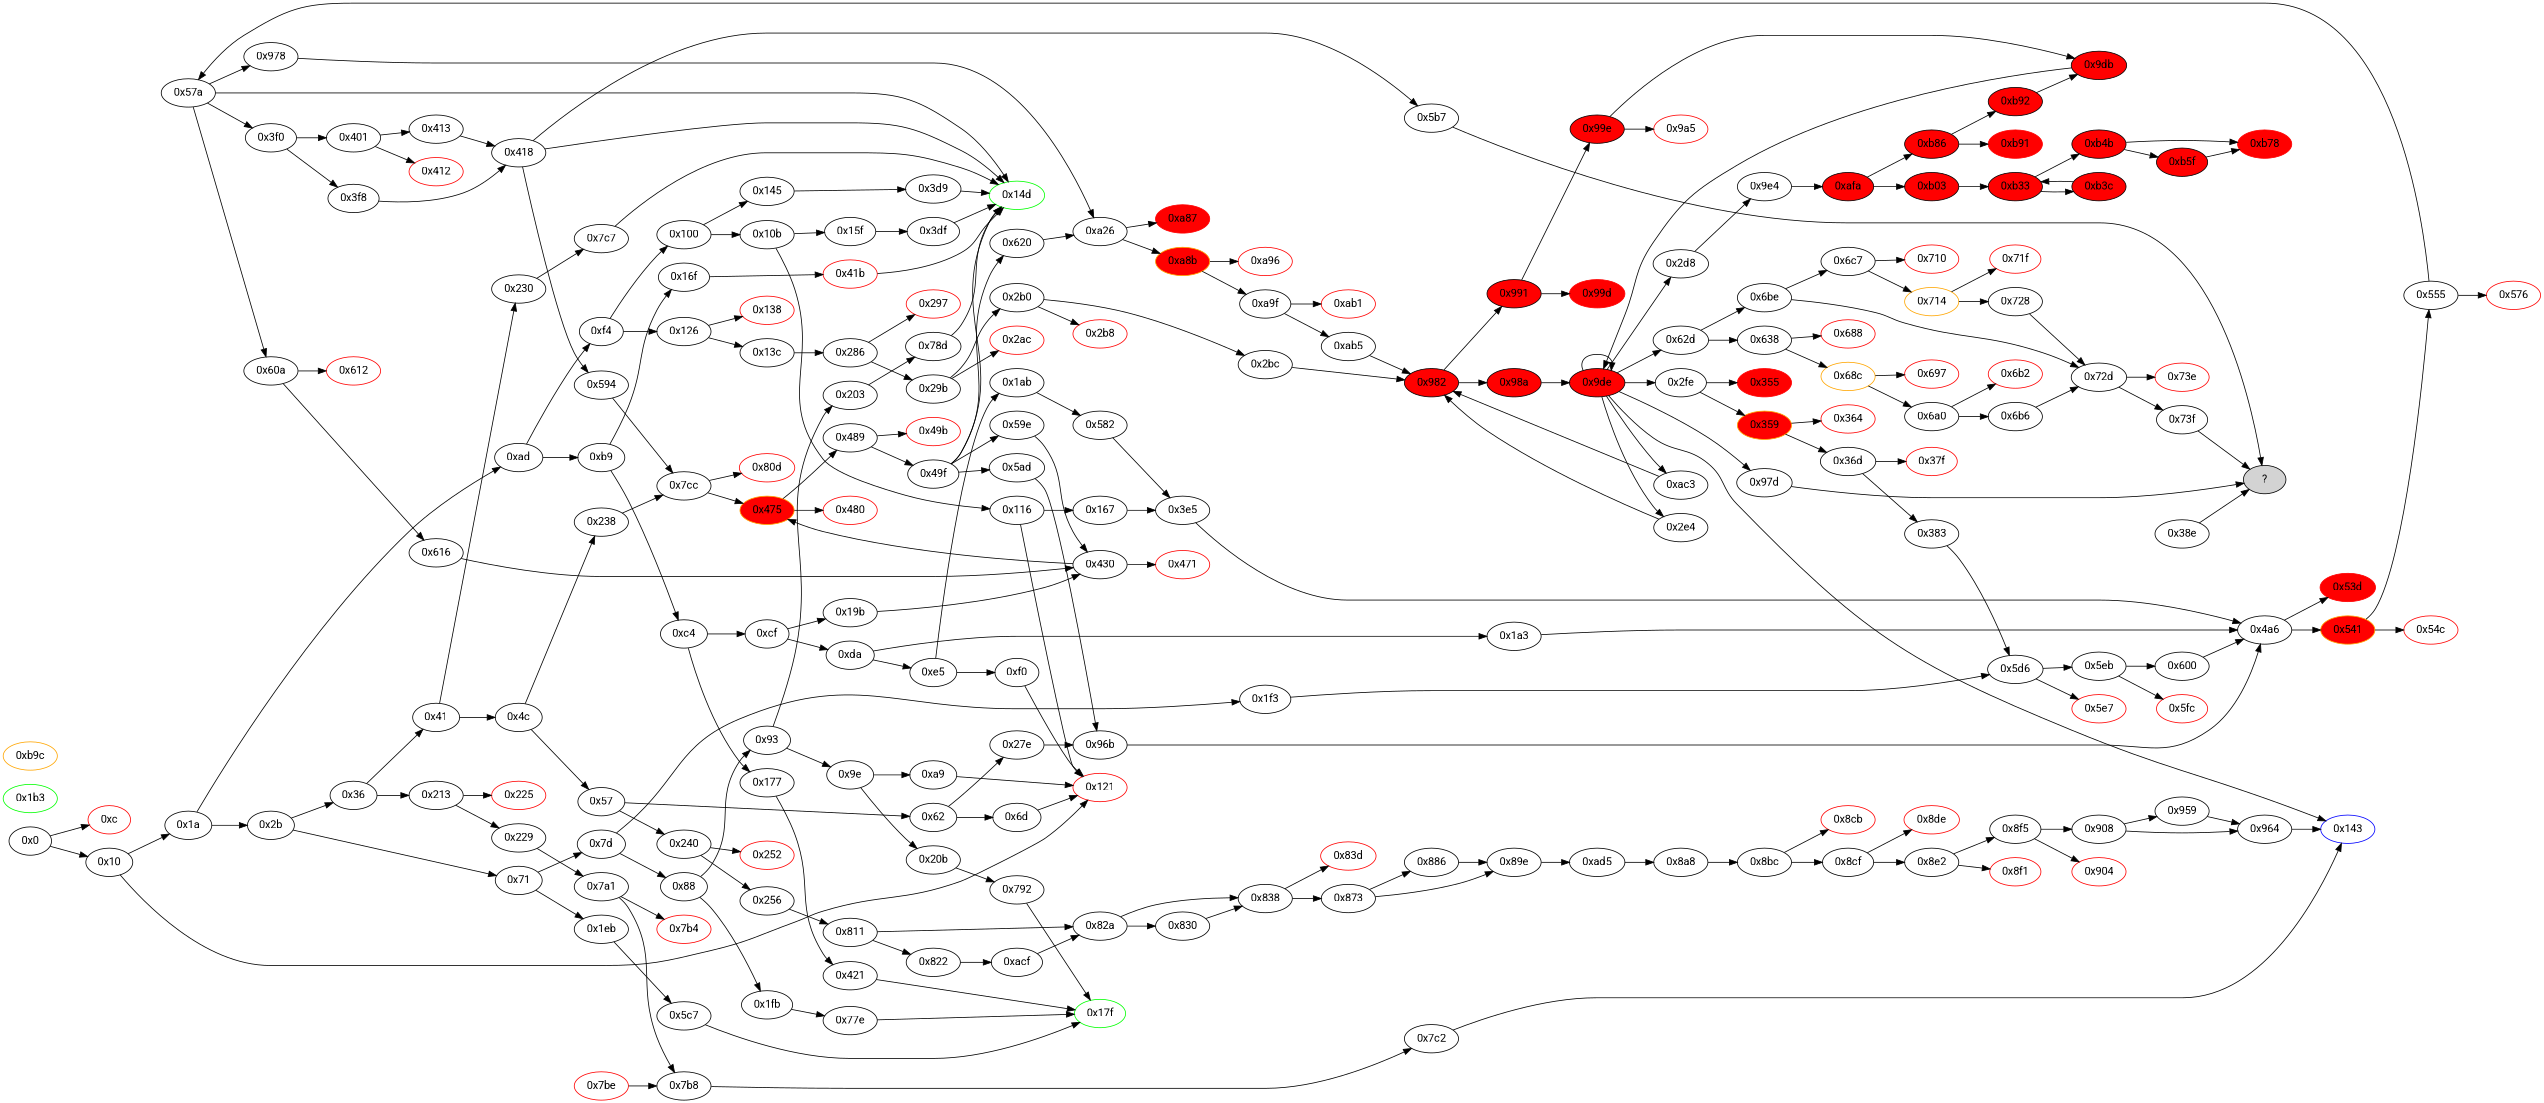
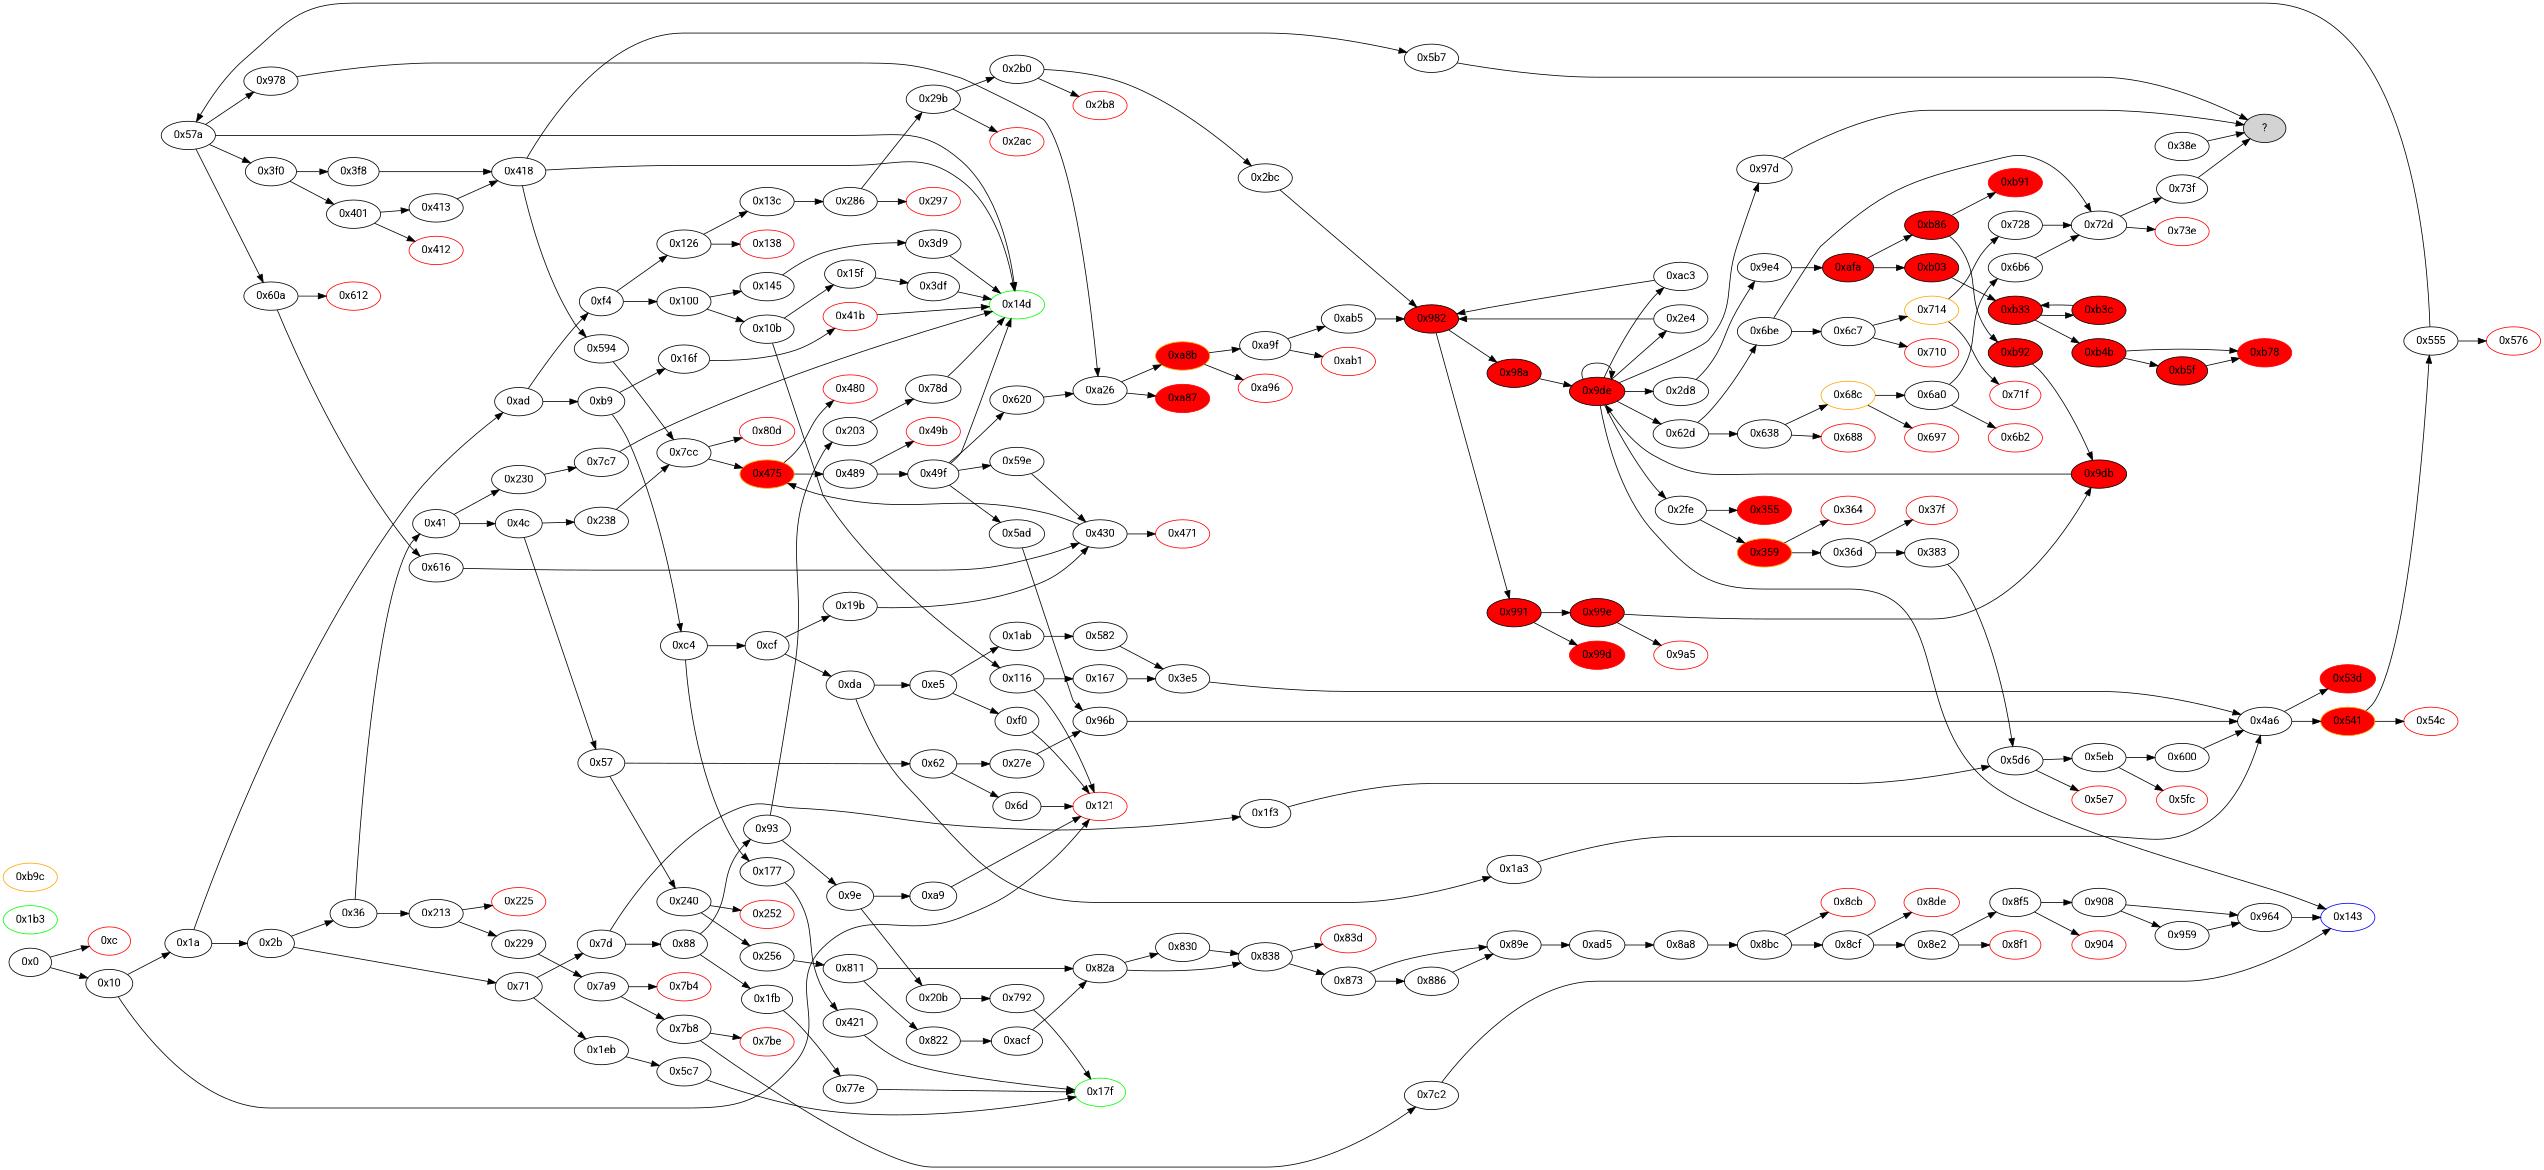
(601, 887) -> (601, 987)
(639, 1086) -> (722, 1035)
